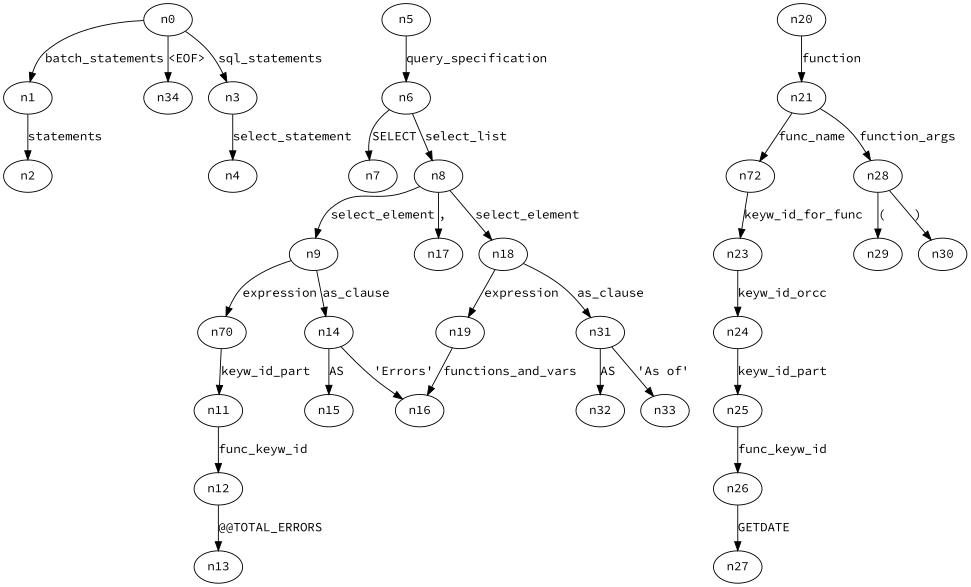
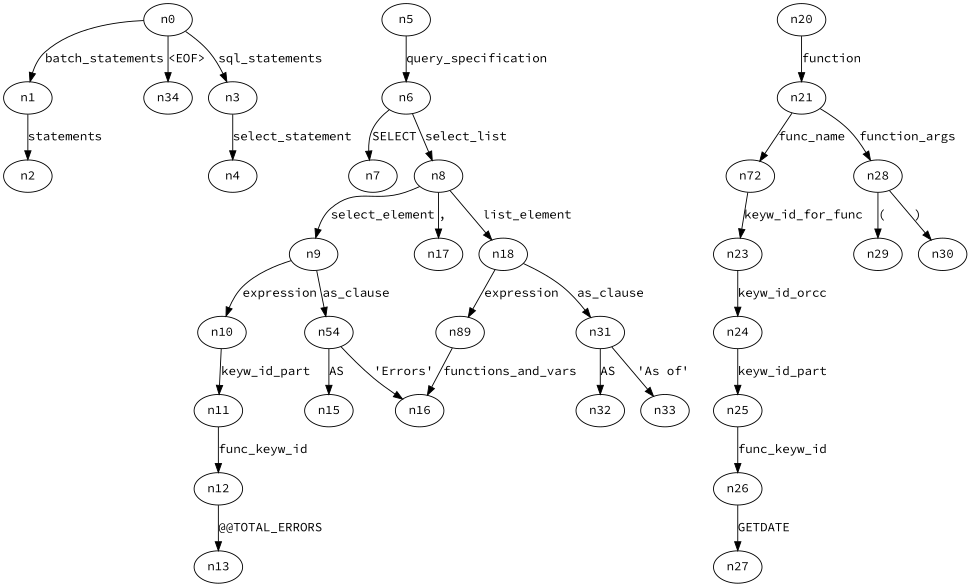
(527, 215) -> (527, 215)
(222, 332) -> (222, 332)
(329, 332) -> (329, 332)
(460, 332) -> (460, 332)
